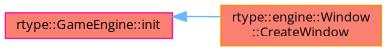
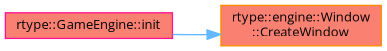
(204, 17) -> (190, 35)
